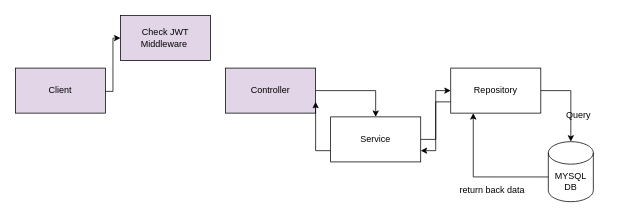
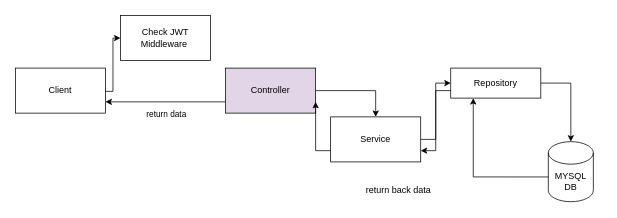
(165, 38) -> (165, 38)
(60, 90) -> (60, 90)
(495, 90) -> (495, 83)
none -> (112, 102)
(578, 115) -> none
(492, 190) -> (398, 190)
